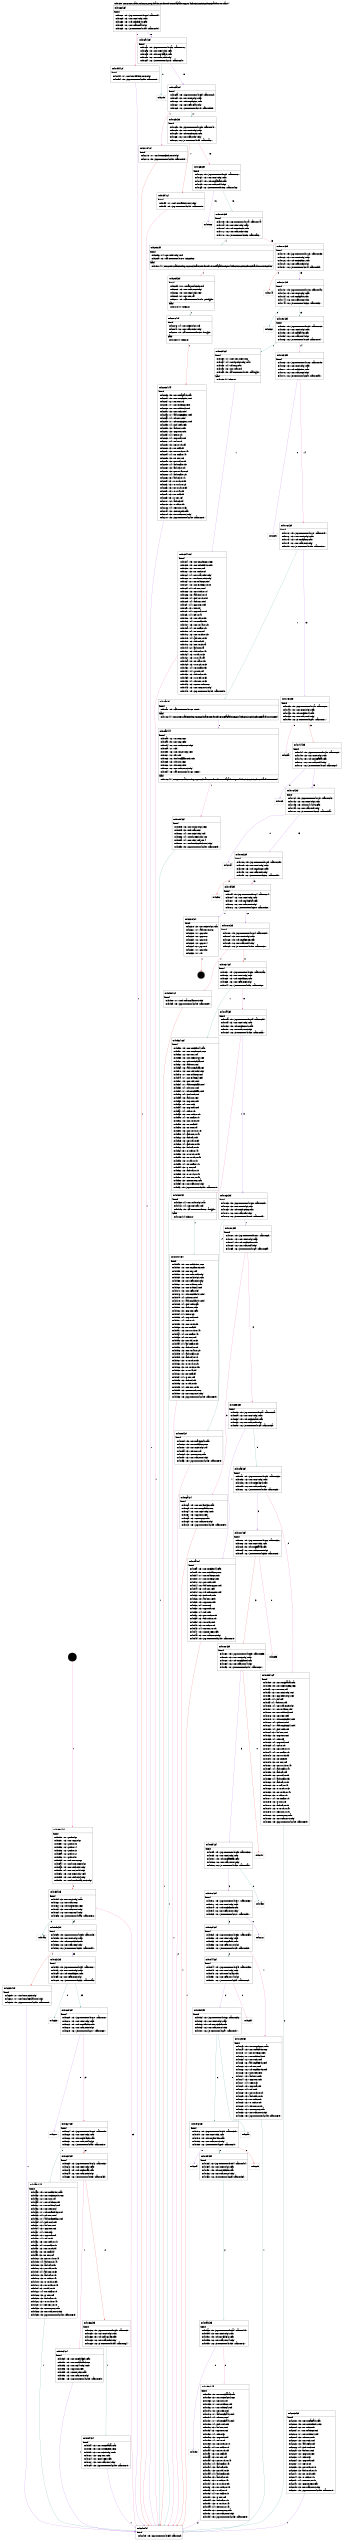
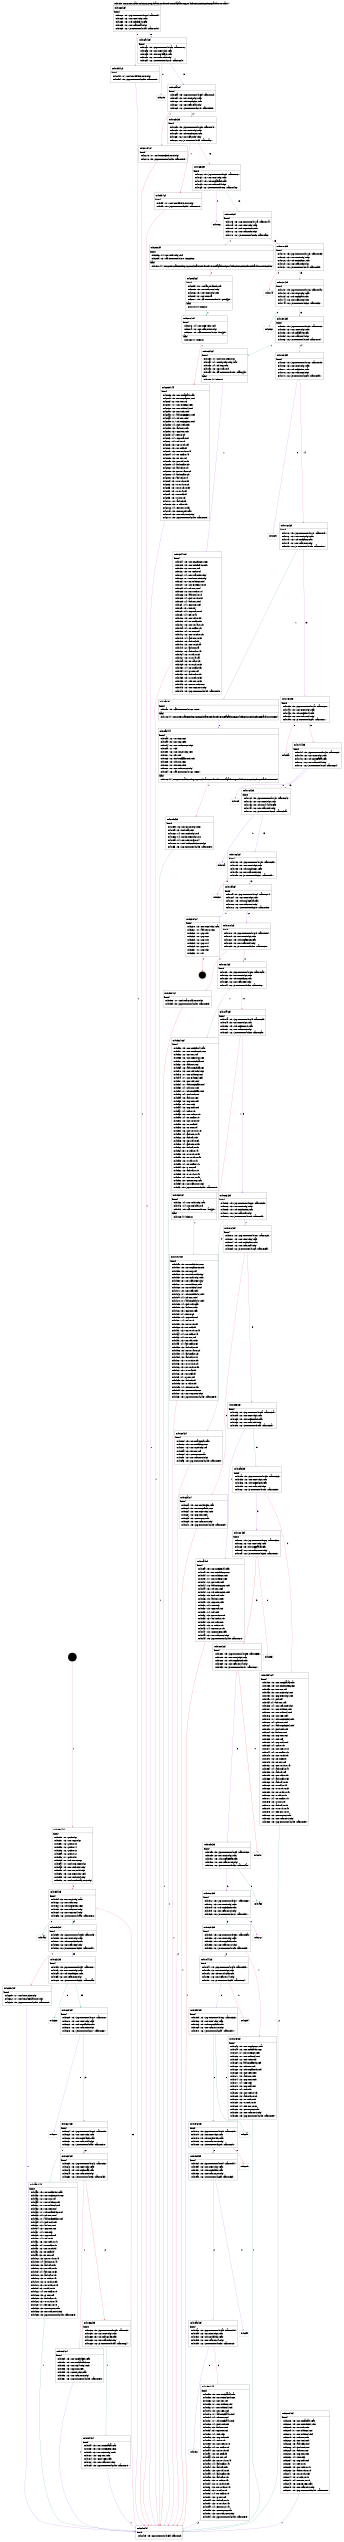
(215, 201) -> (217, 201)
(198, 2155) -> (229, 2255)
